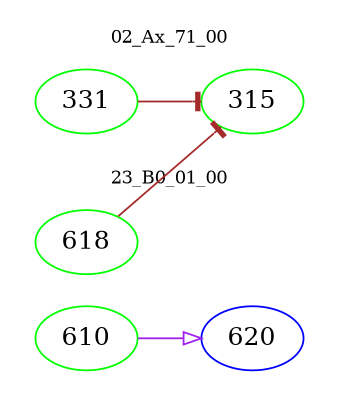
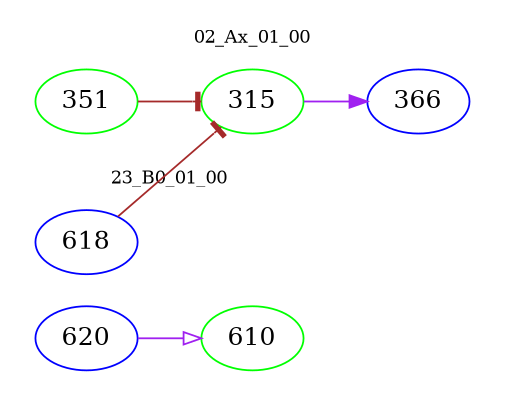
(169, 38) -> (252, 38)
(87, 101) -> (87, 101)
none -> (418, 101)
(87, 242) -> (87, 242)
(161, 338) -> (161, 338)
